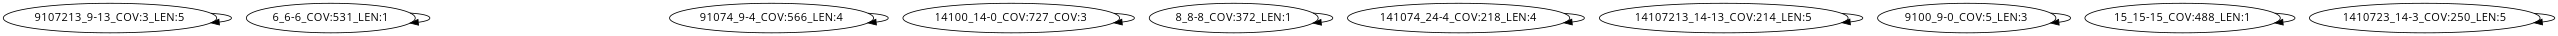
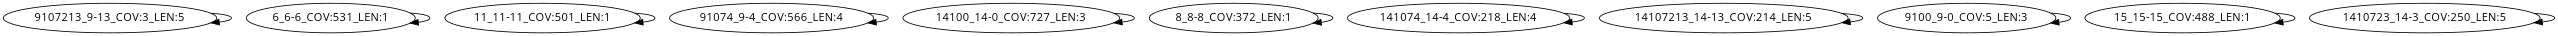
none -> (543, 18)
(1011, 18) -> (1011, 18)
(1459, 18) -> (1459, 18)
